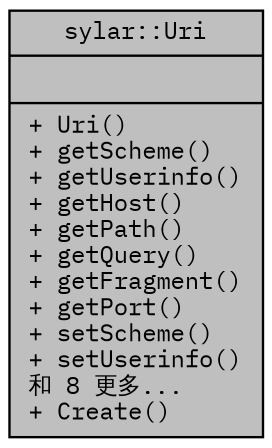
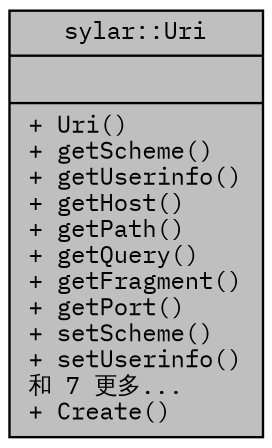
(107, 386) -> (107, 386)
